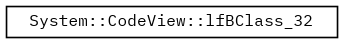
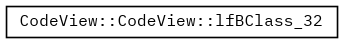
(172, 22) -> (172, 22)
